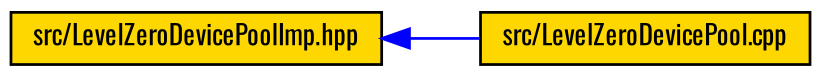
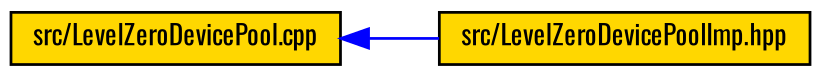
(445, 38) -> (404, 38)
